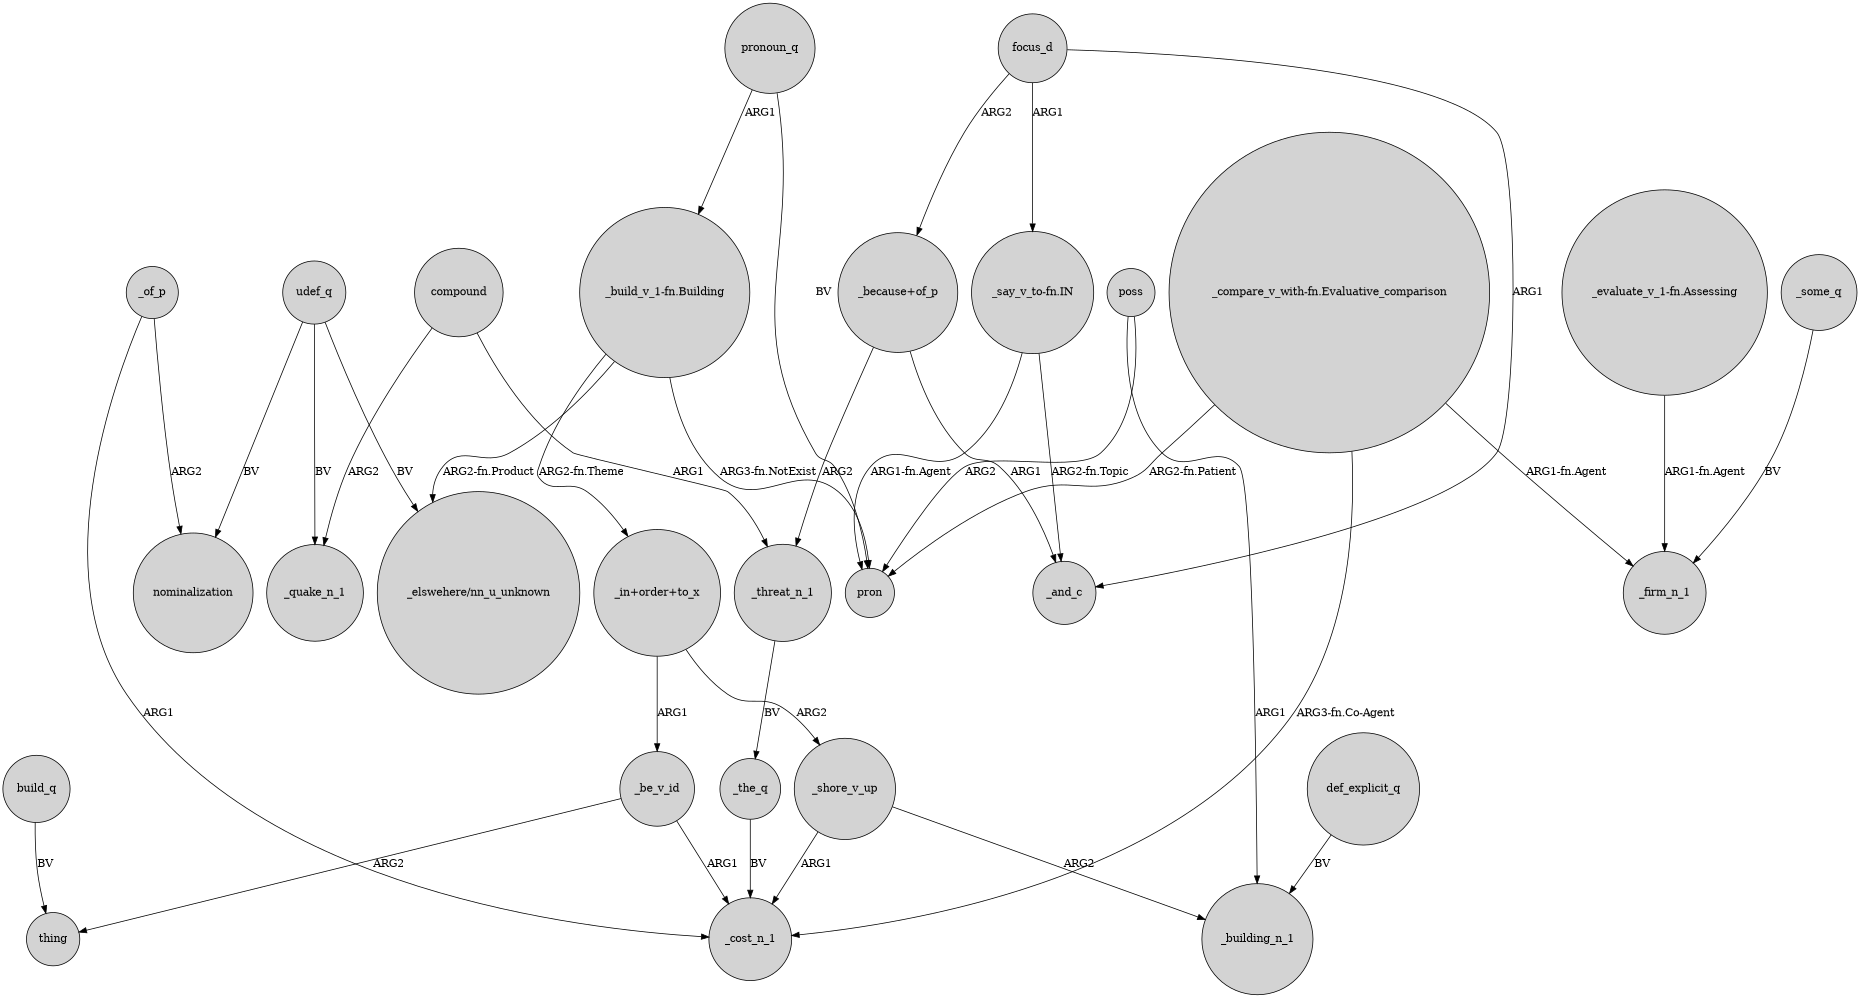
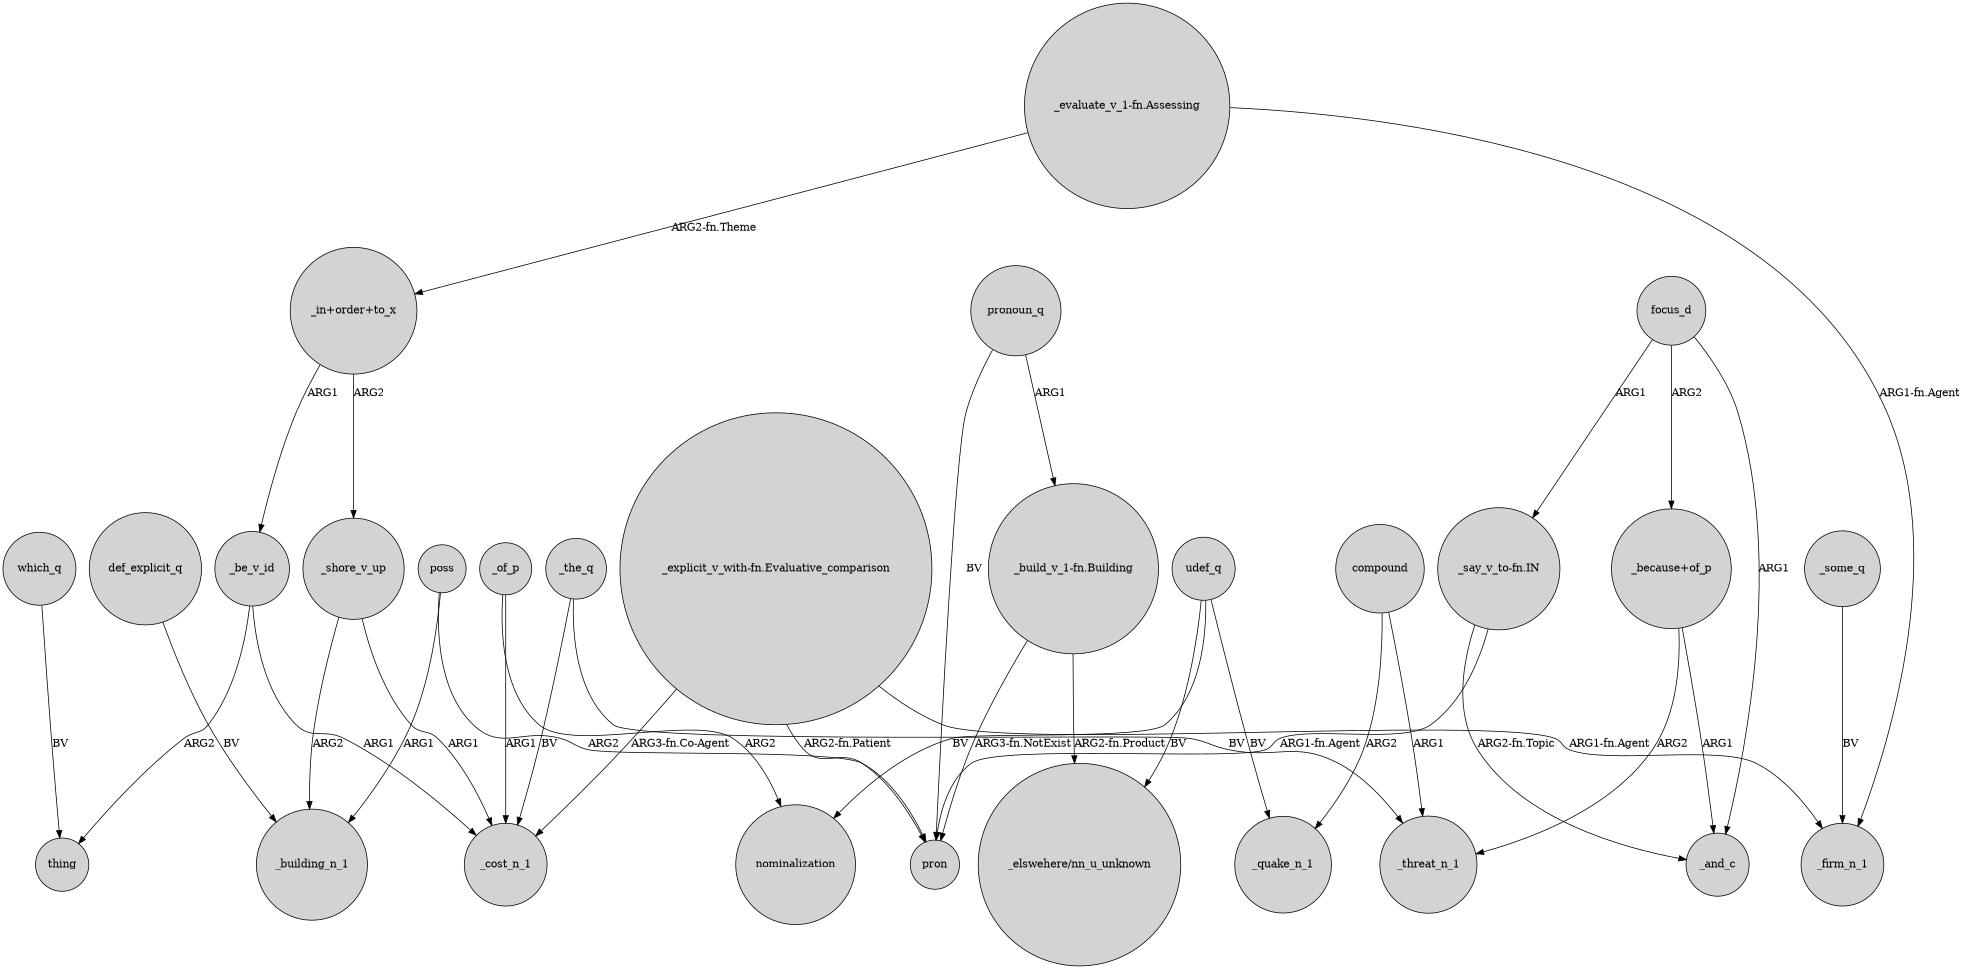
(1329, 293) -> (776, 569)
(542, 460) -> (725, 212)
(766, 696) -> (926, 737)
(36, 789) -> (39, 569)
